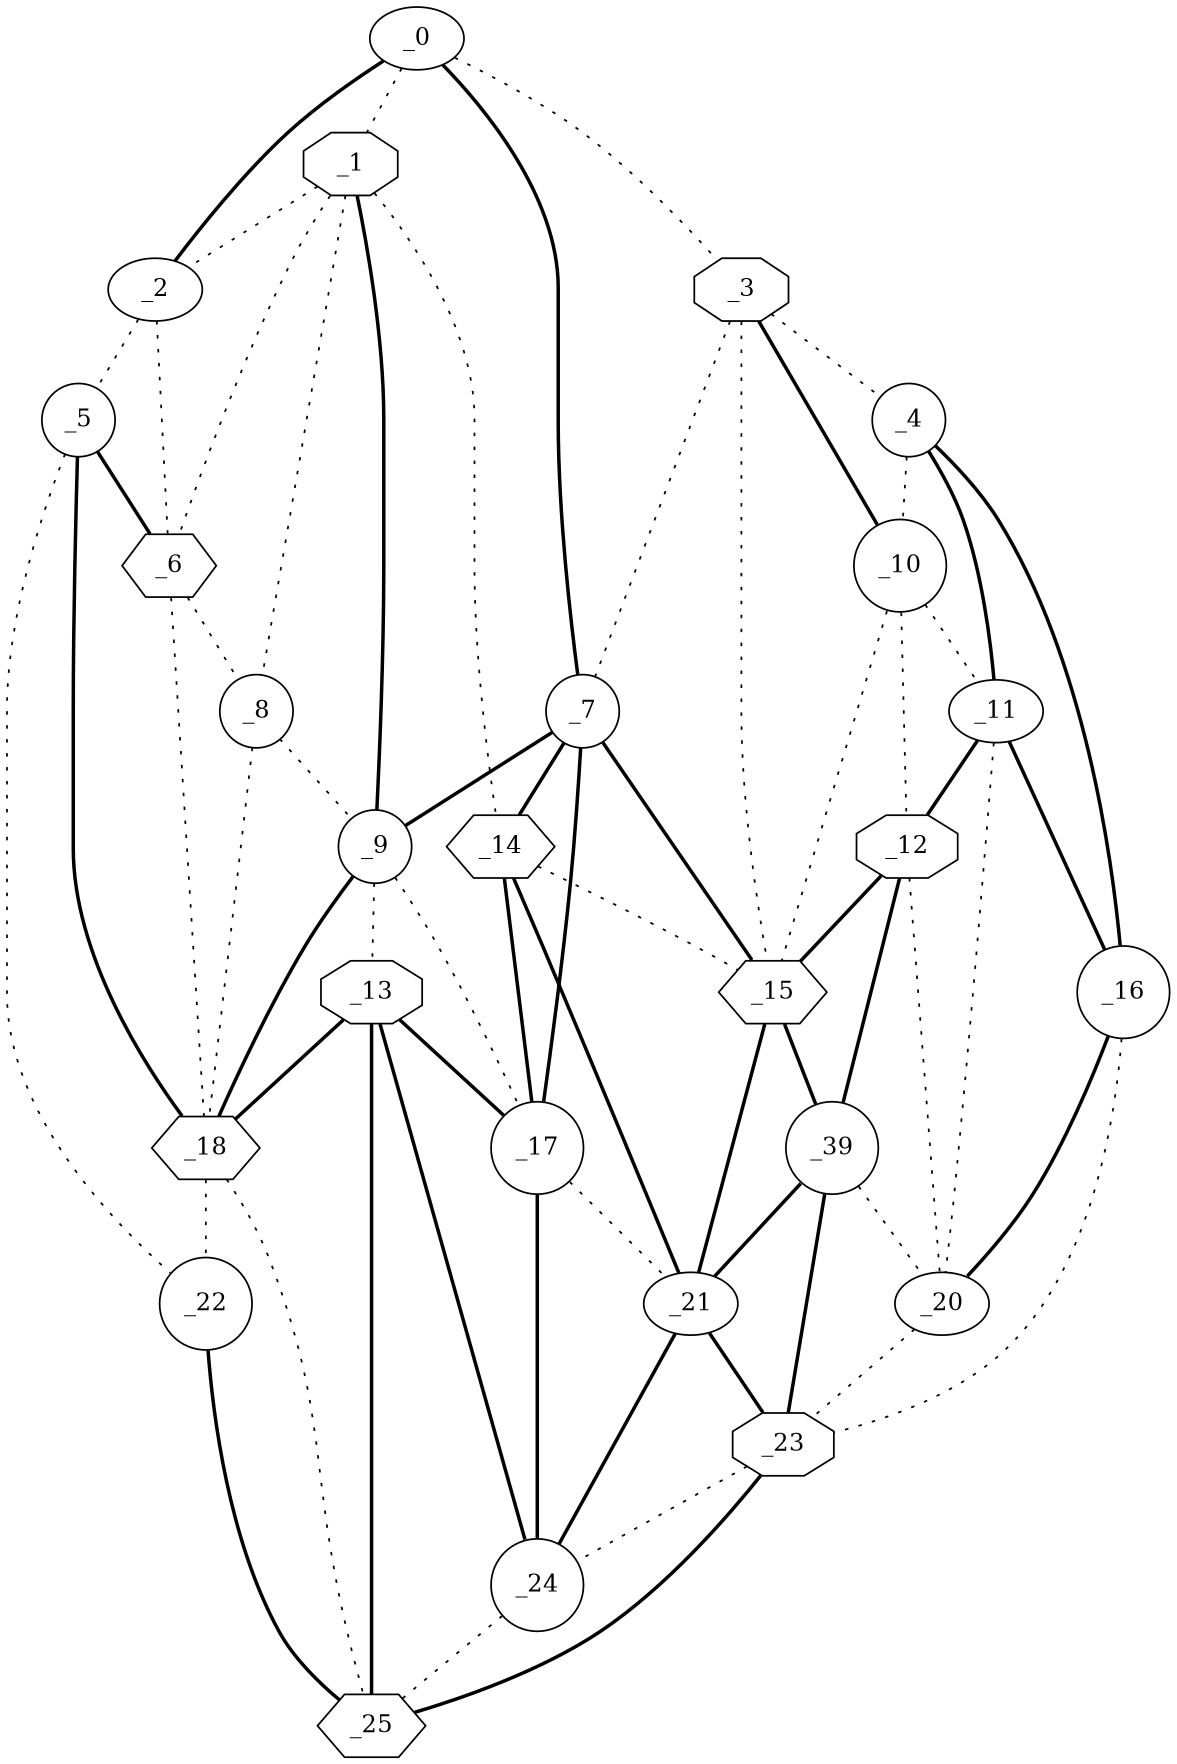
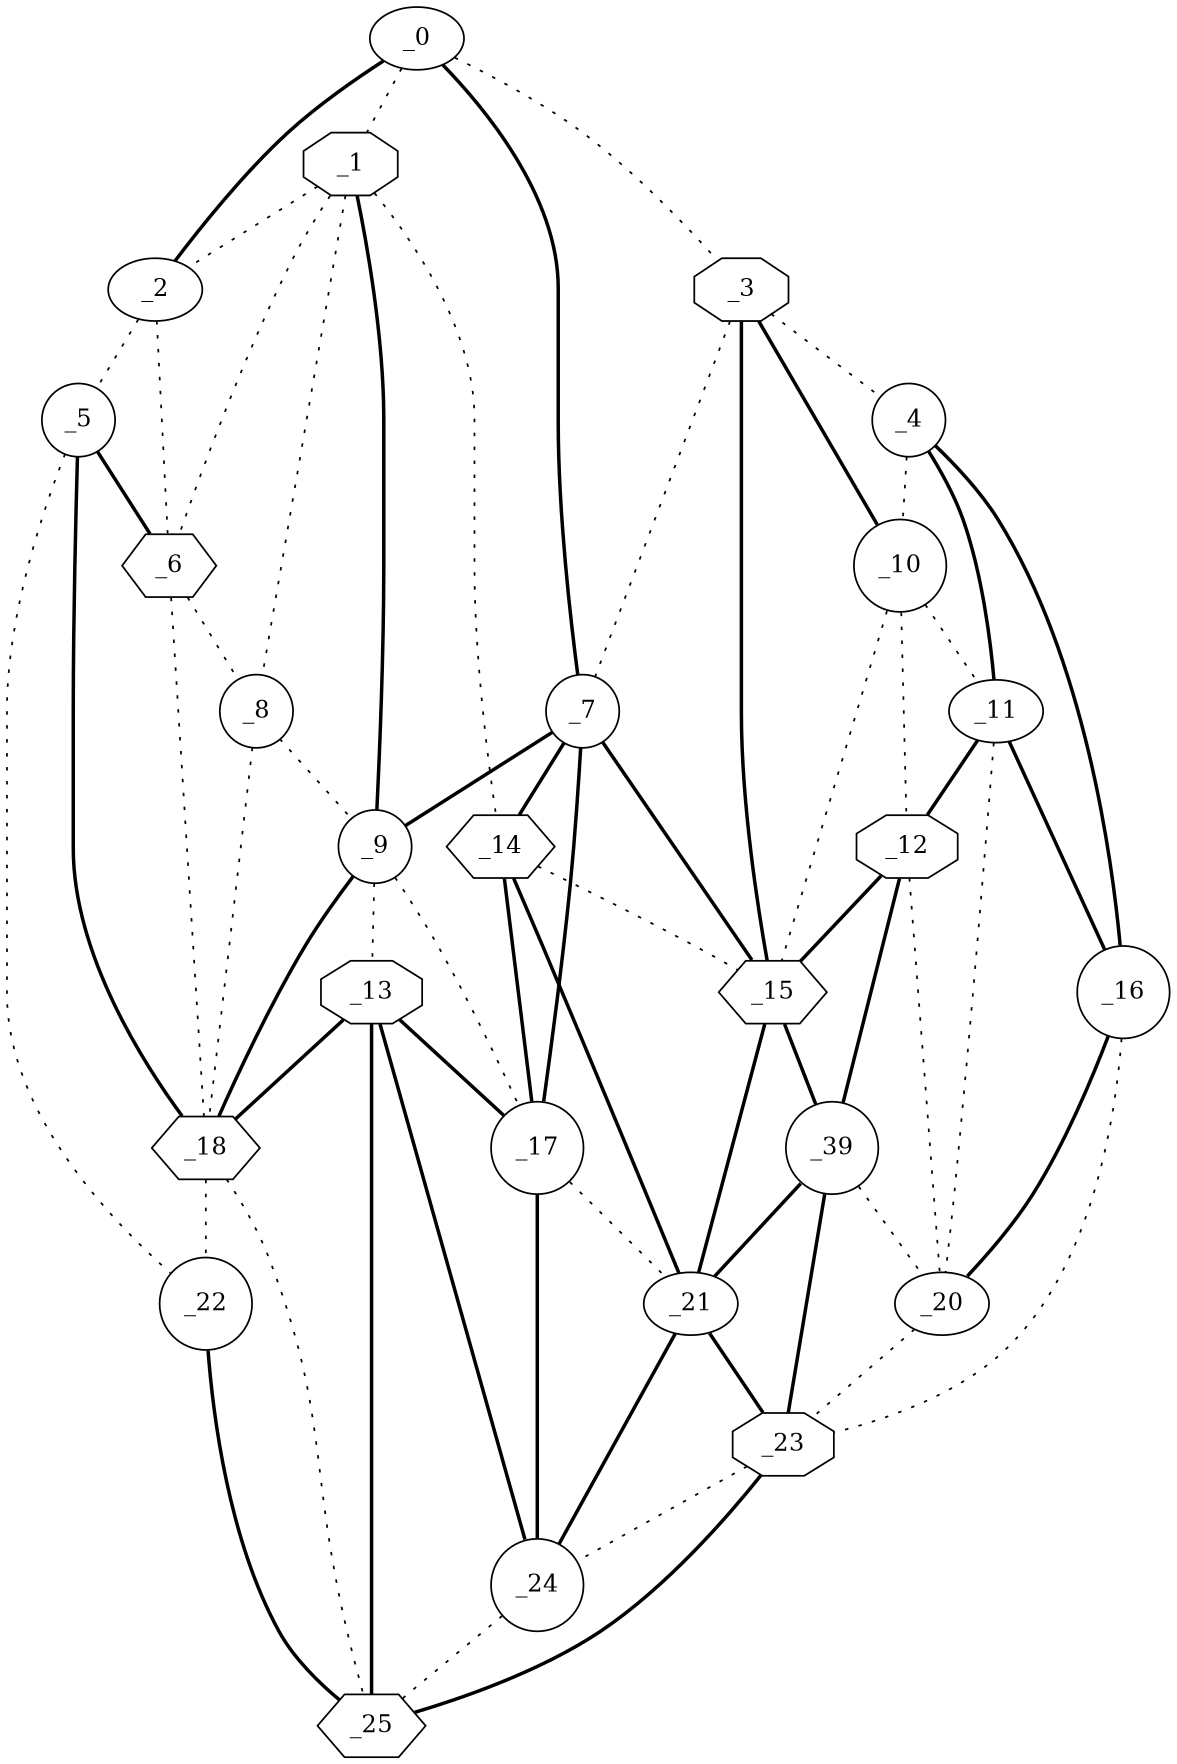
(741, 642) -> (741, 642)
